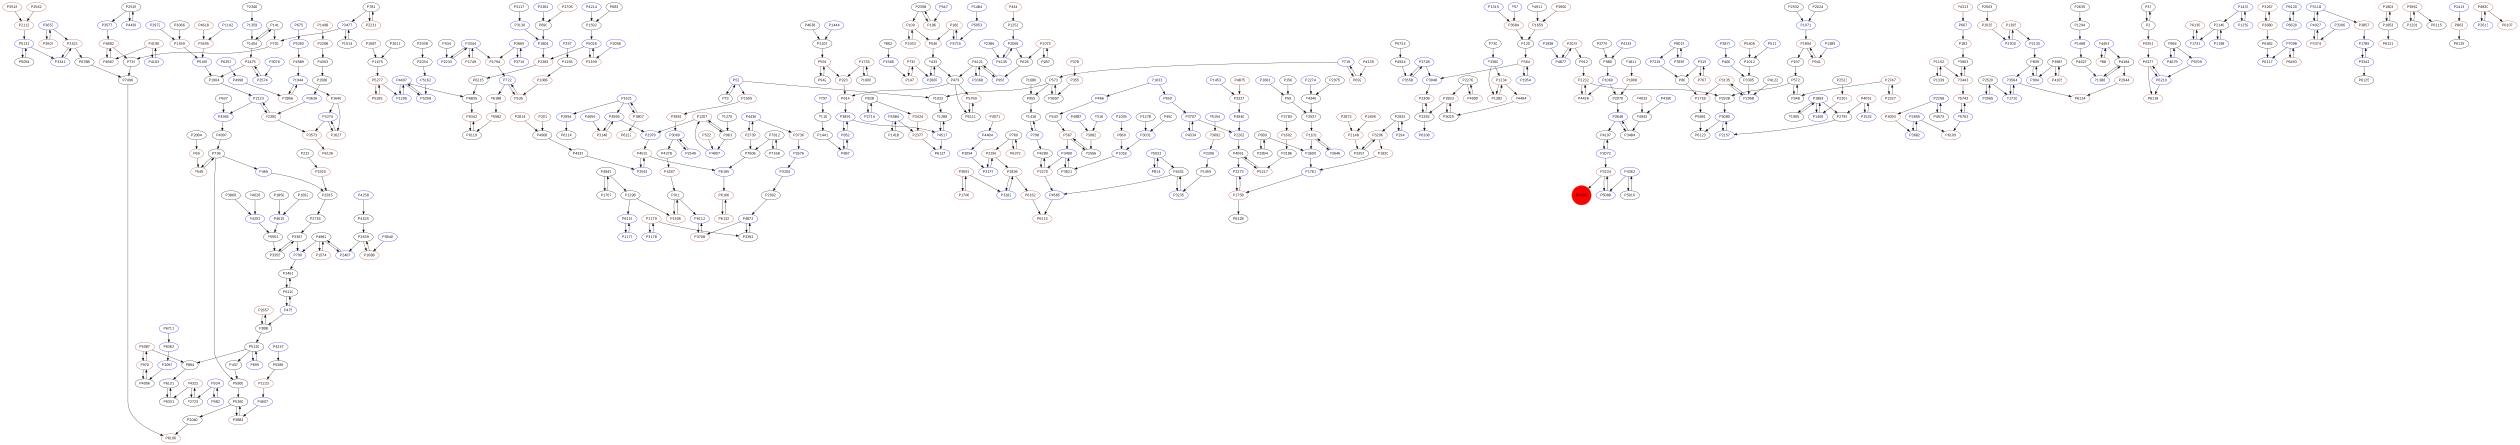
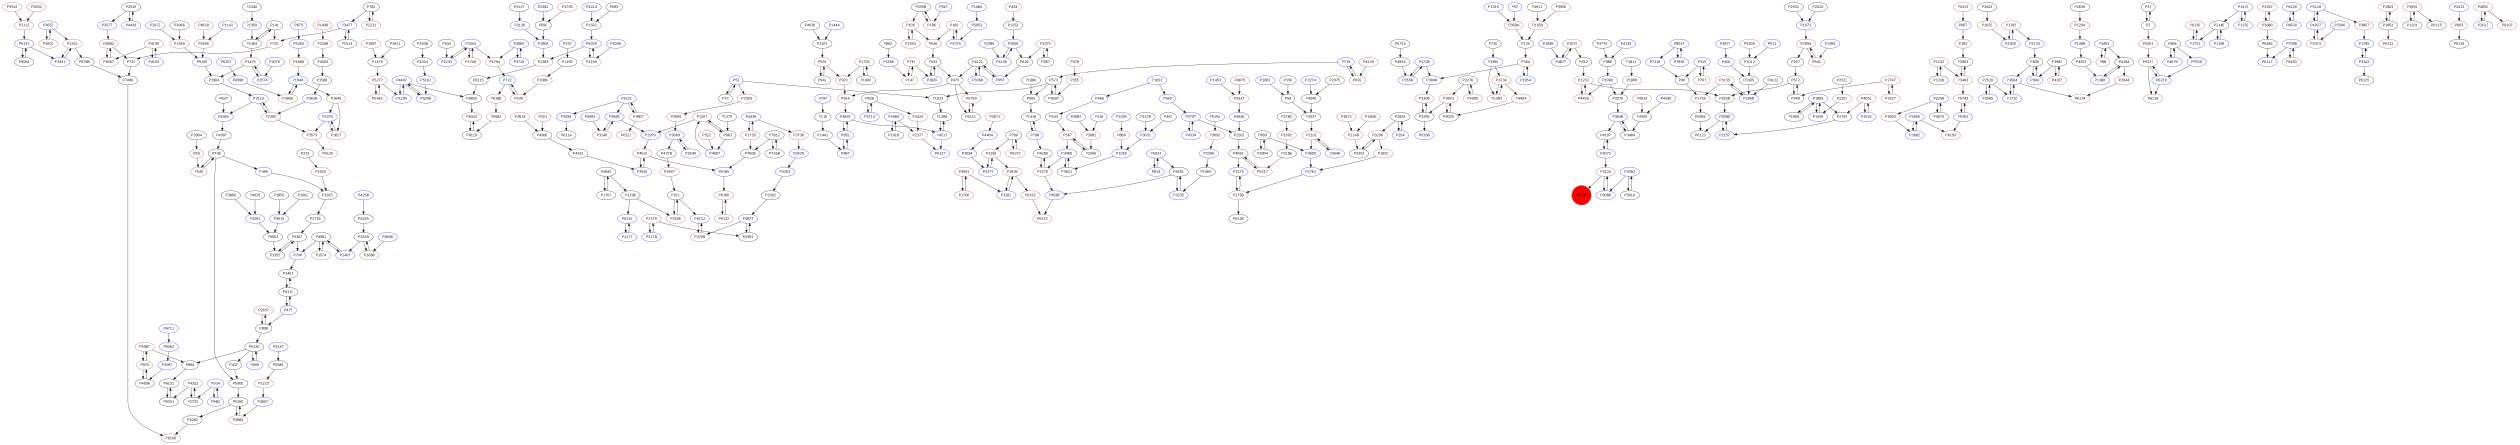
(2080, 25) -> (2080, 25)
(1239, 135) -> (1239, 135)
